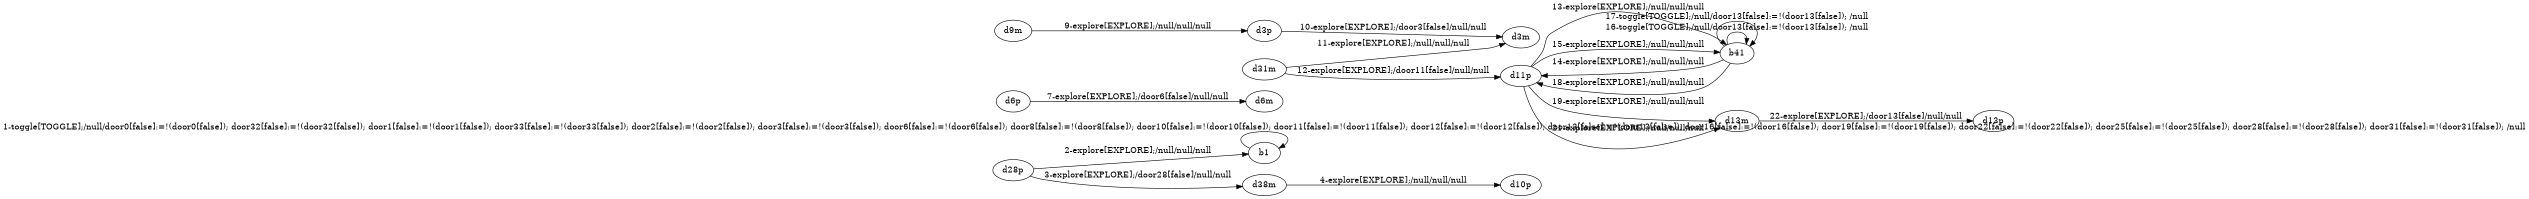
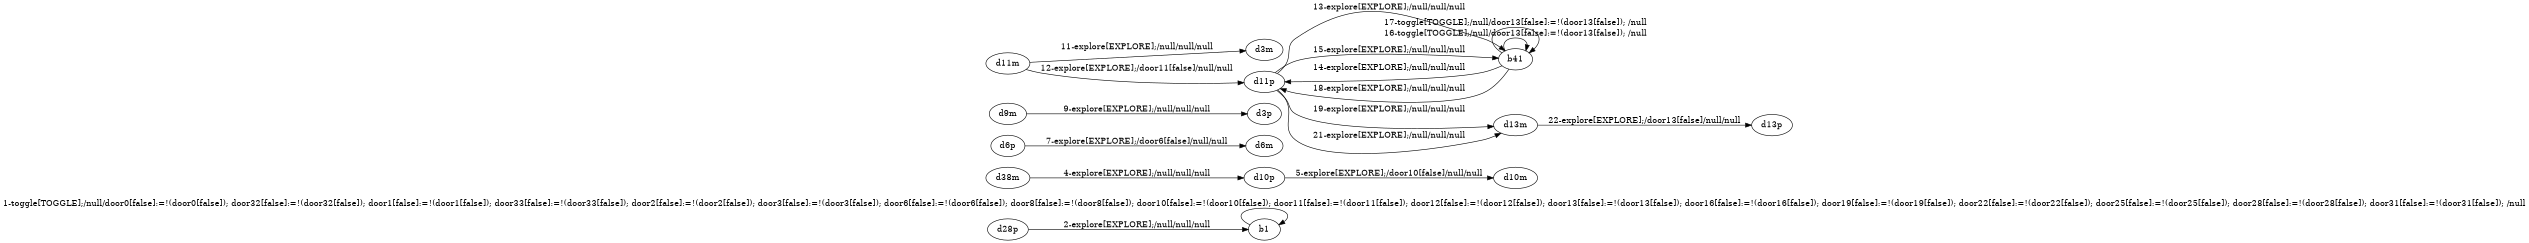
(1389, 34) -> none
(1264, 69) -> (1008, 63)
none -> (1516, 178)
(1133, 188) -> none
